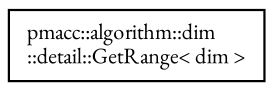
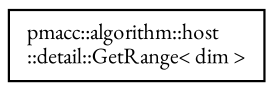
(137, 46) -> (137, 46)
